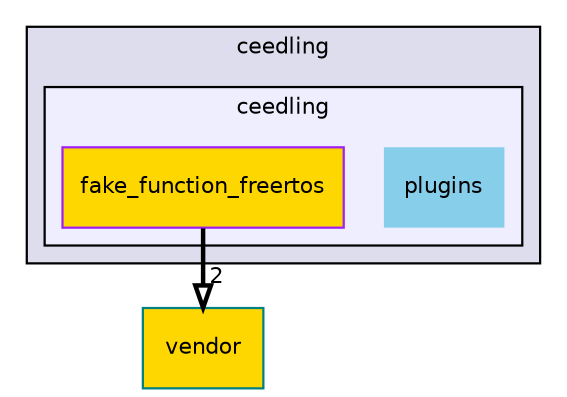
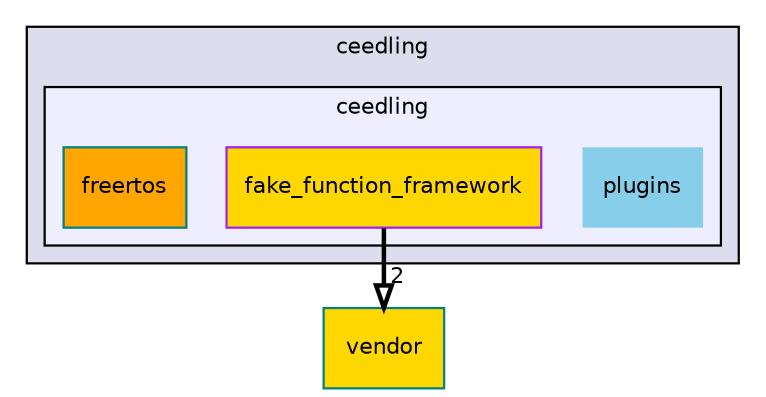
none -> (125, 187)
(203, 187) -> (384, 187)
